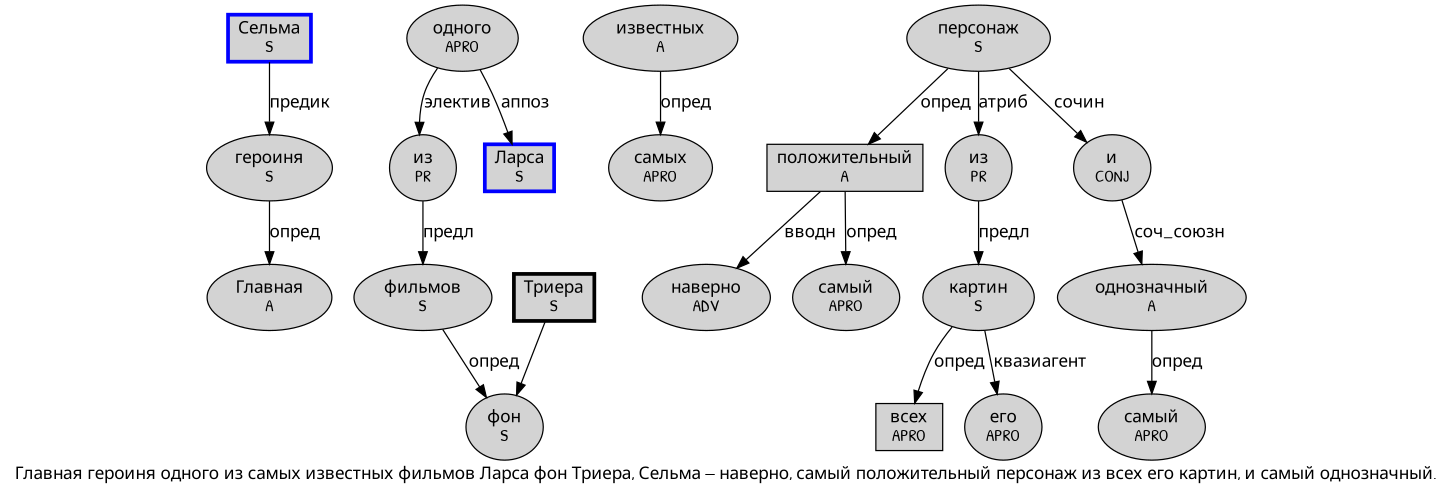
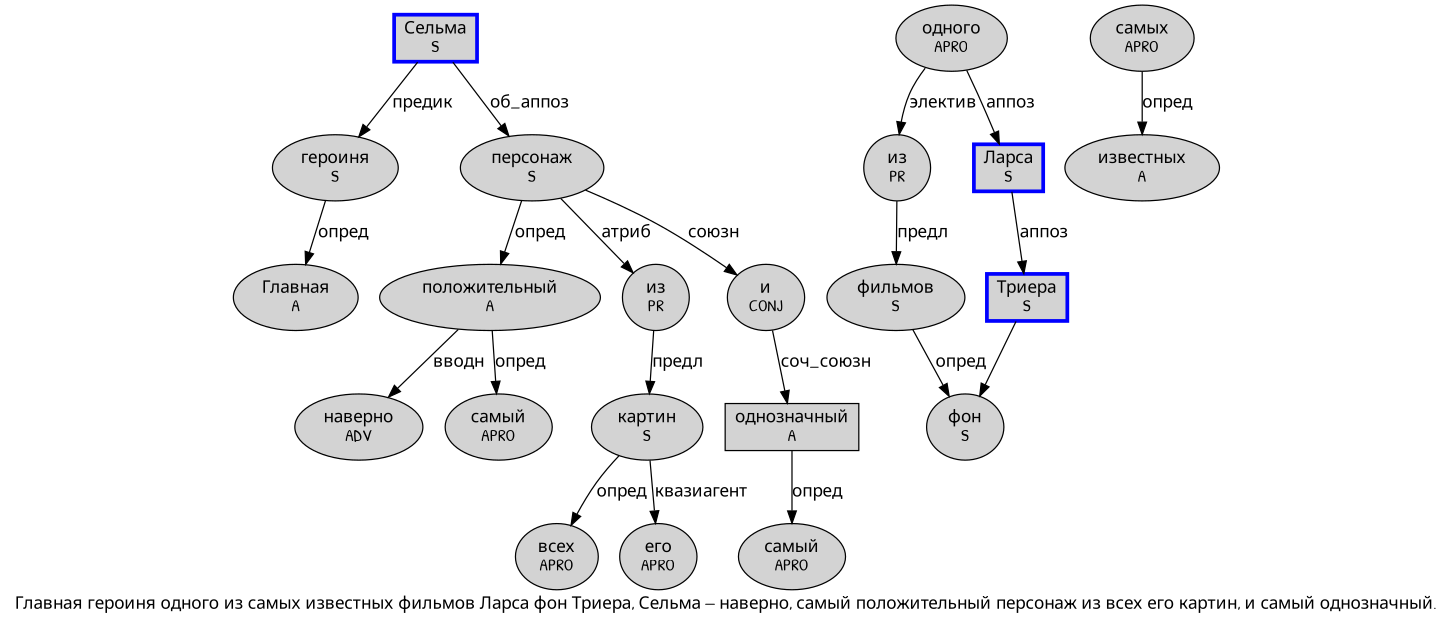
none -> (477, 94)
(661, 97) -> (1142, 97)
(1079, 103) -> (714, 233)
(845, 168) -> (490, 297)
none -> (1017, 227)
(554, 297) -> (1027, 297)
(1152, 297) -> (792, 427)
(909, 427) -> (557, 557)
